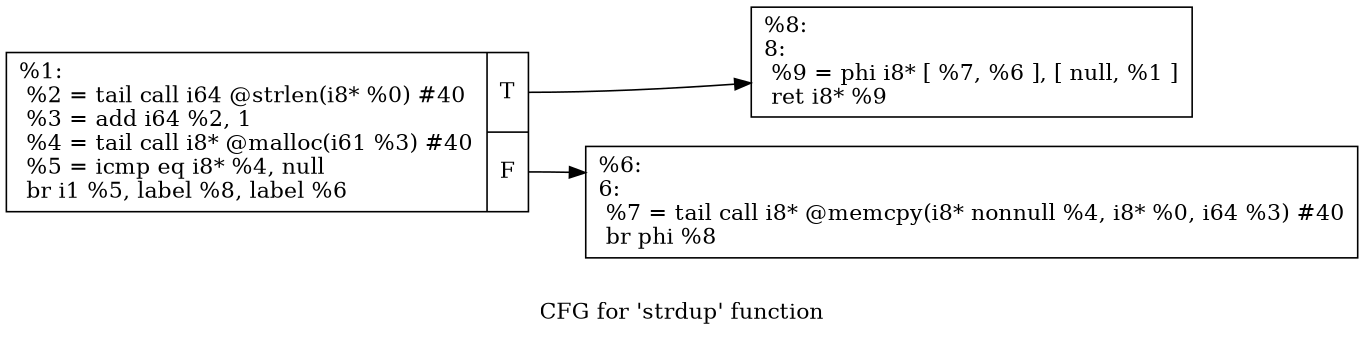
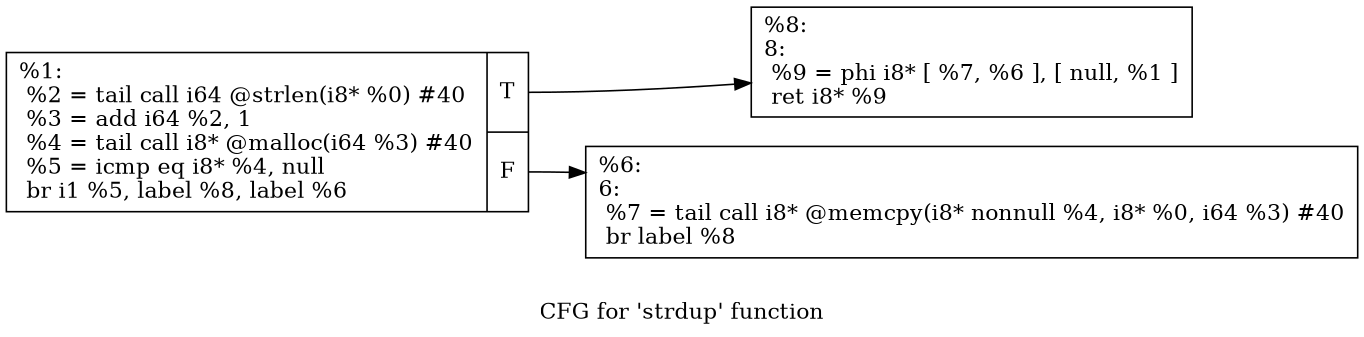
(247, 143) -> (247, 143)
(658, 237) -> (668, 237)
